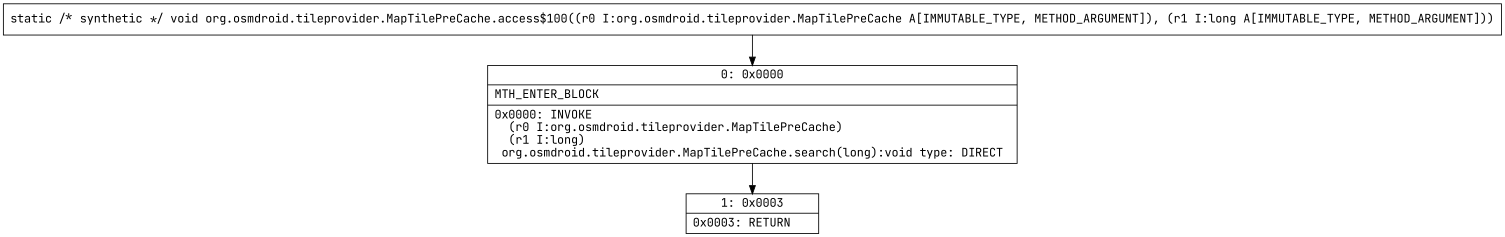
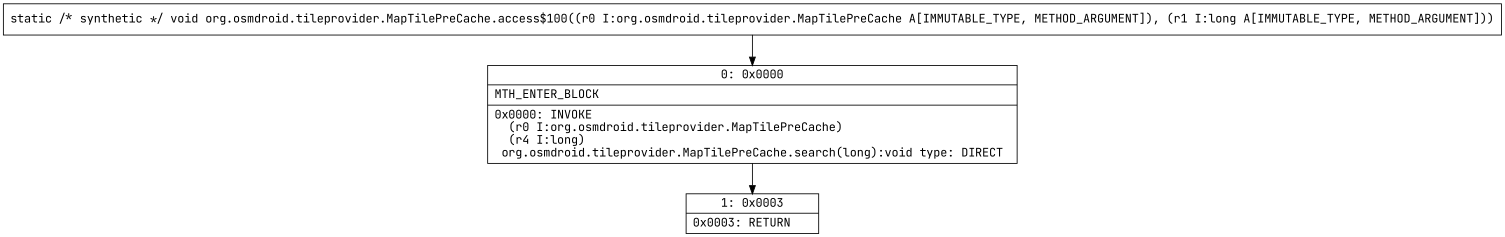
(540, 140) -> (540, 140)
